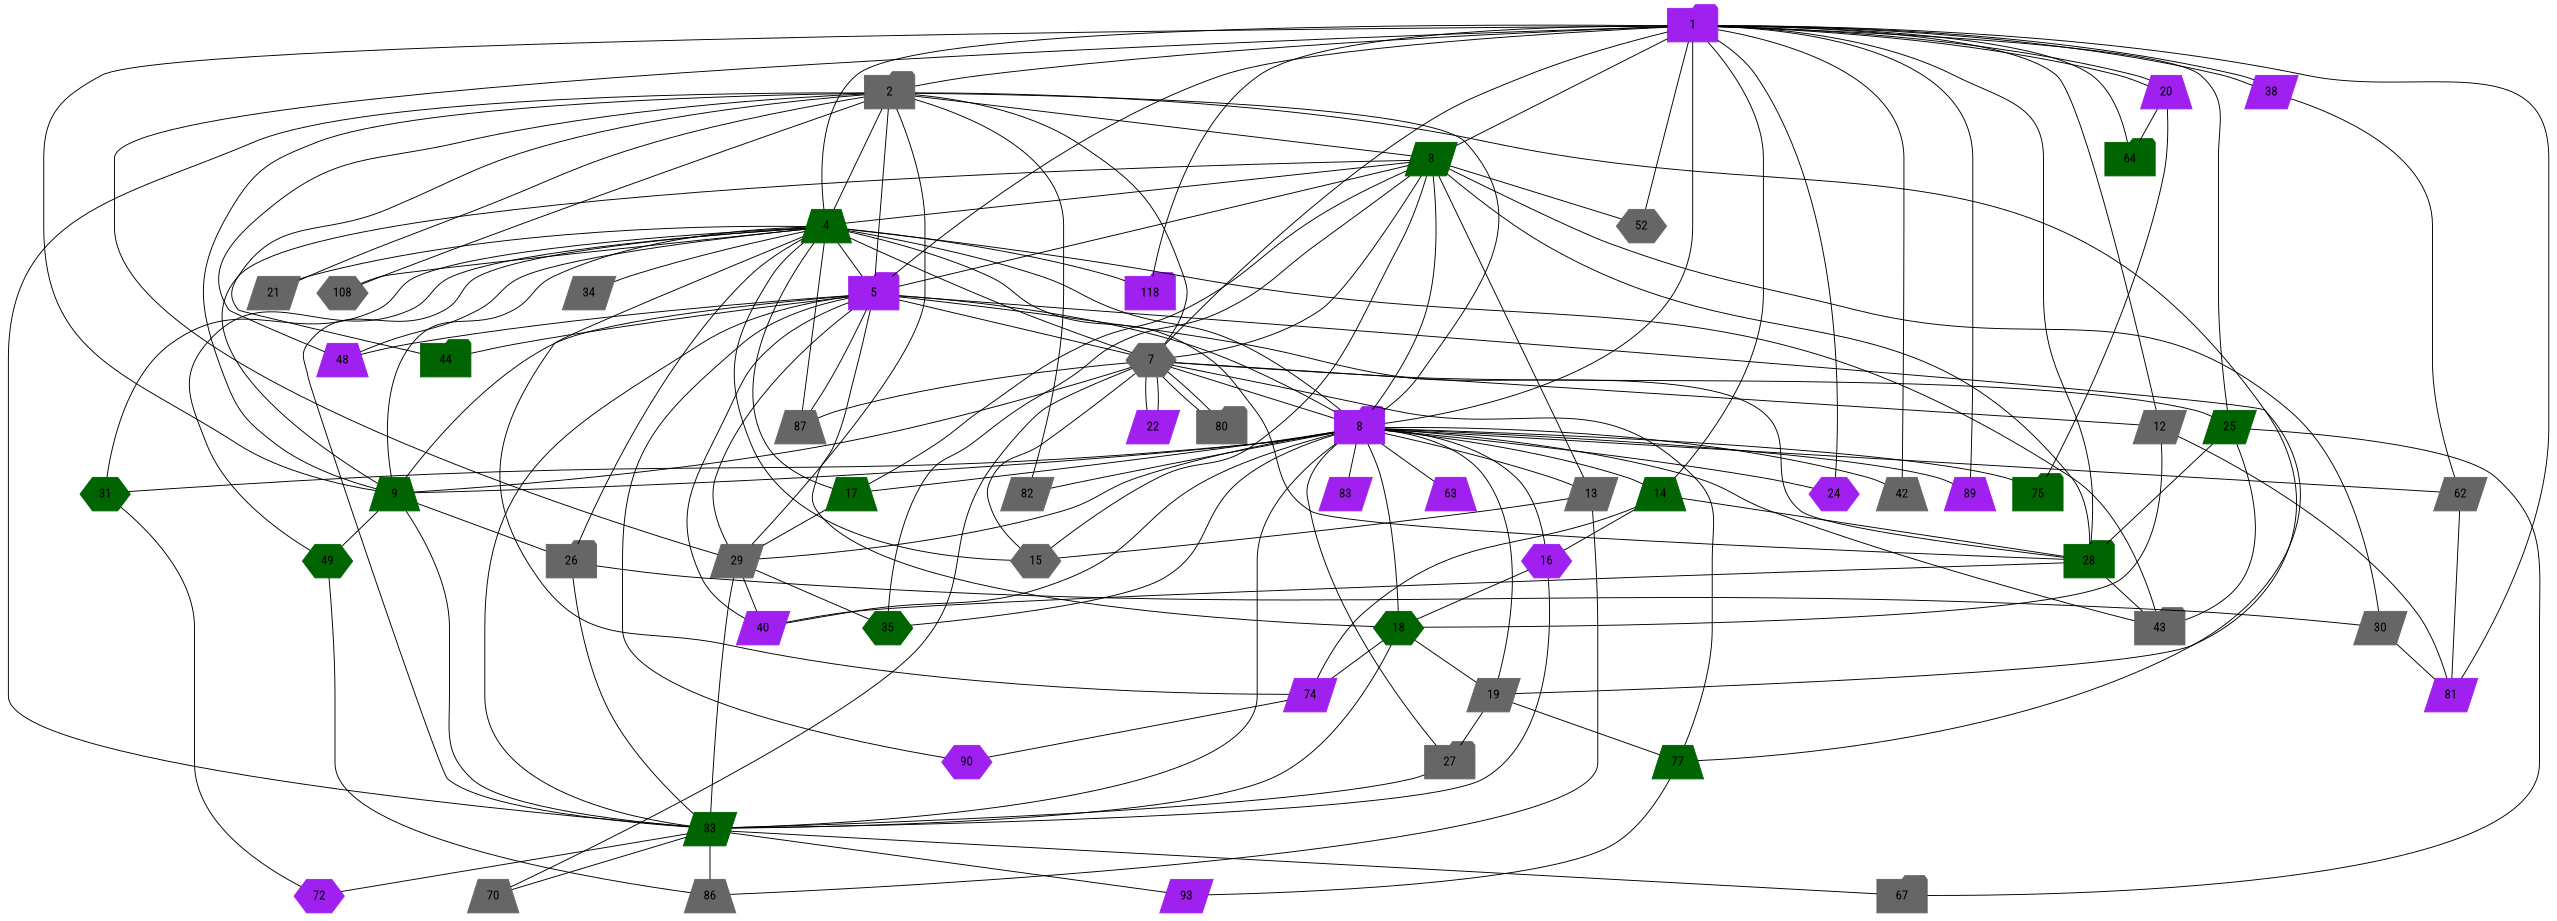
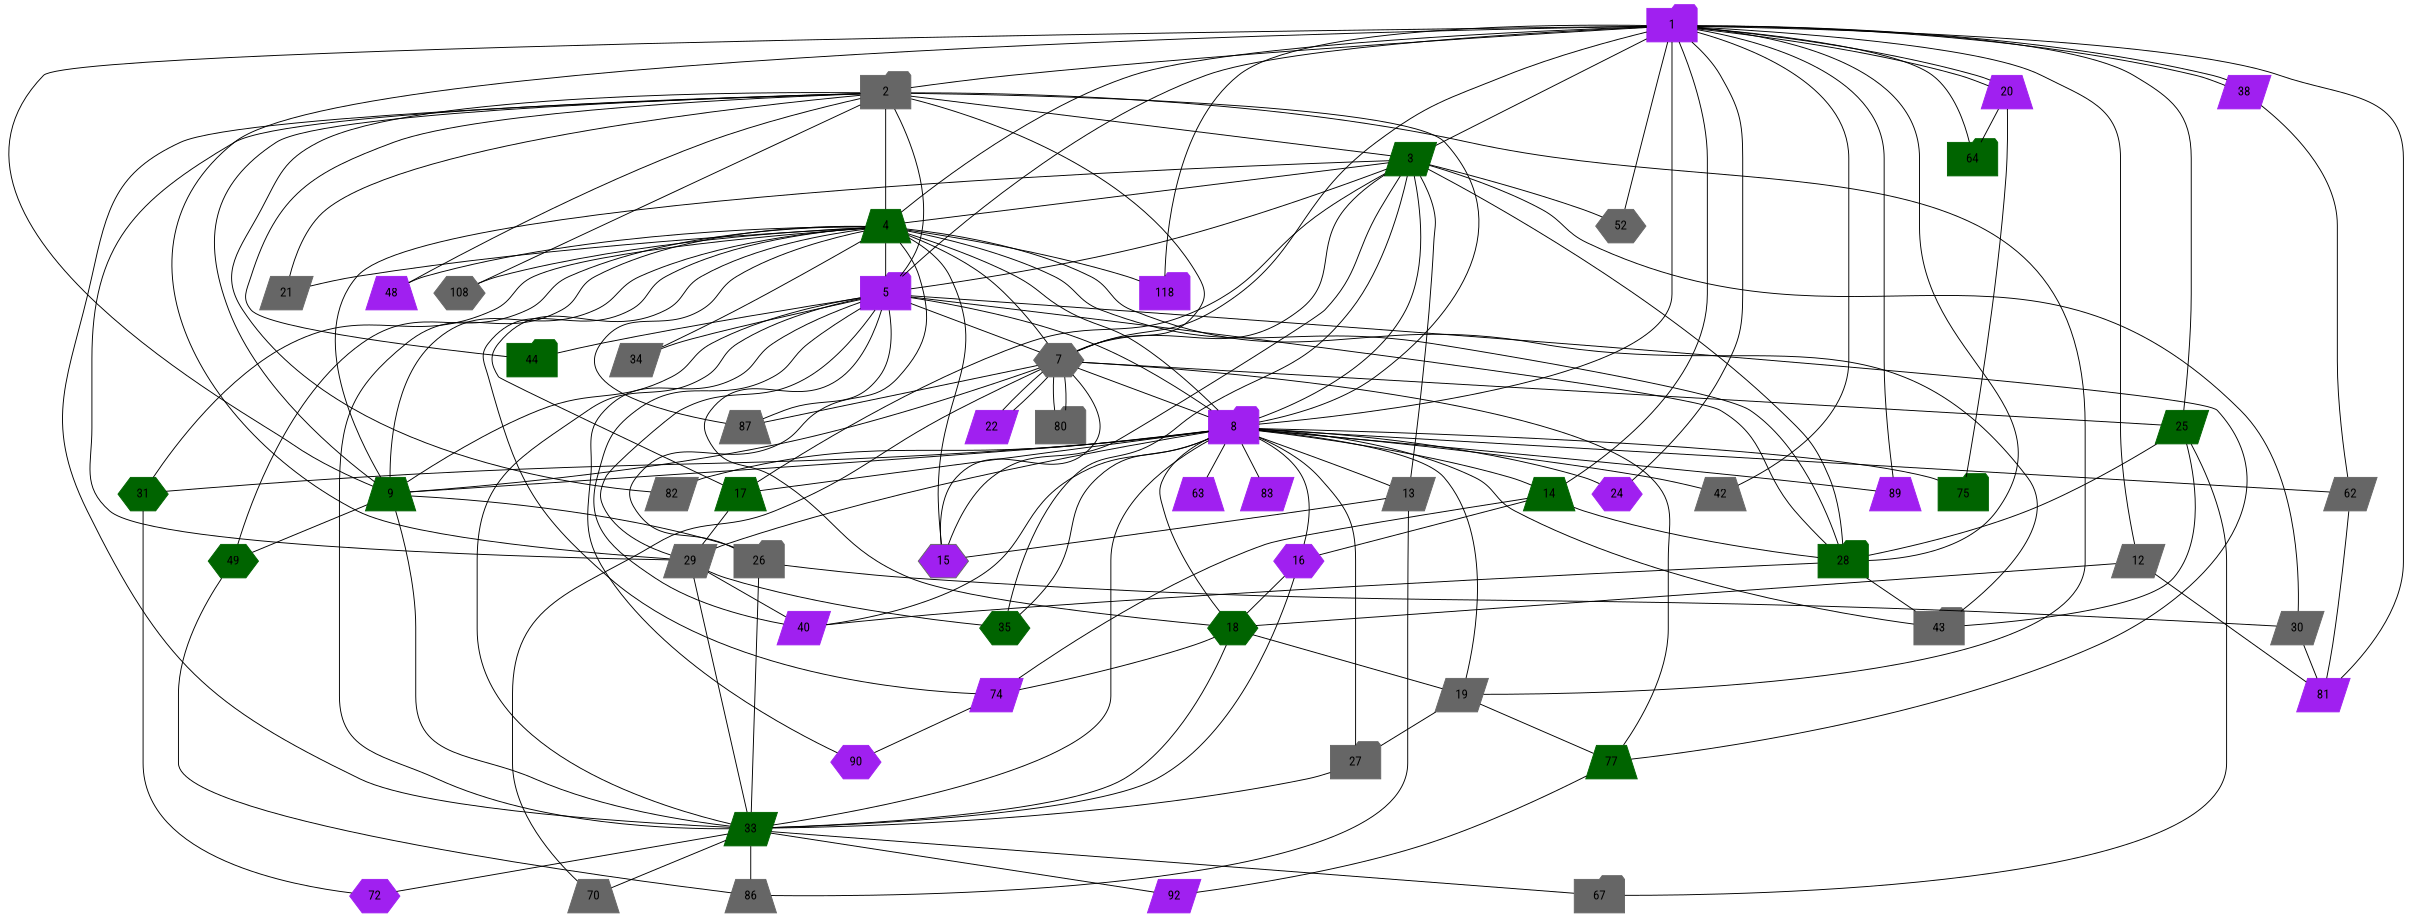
(592, 319) -> (726, 330)
(1657, 394) -> none
(1036, 561) -> (943, 561)
(1186, 896) -> (1174, 896)
